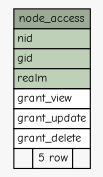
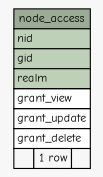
(54, 158) -> (54, 158)
